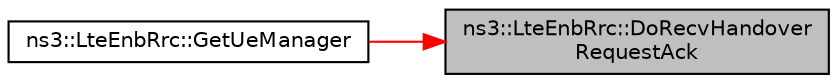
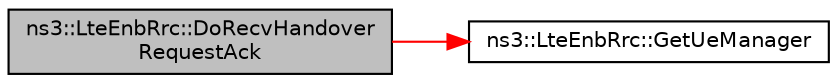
(396, 42) -> (420, 42)
